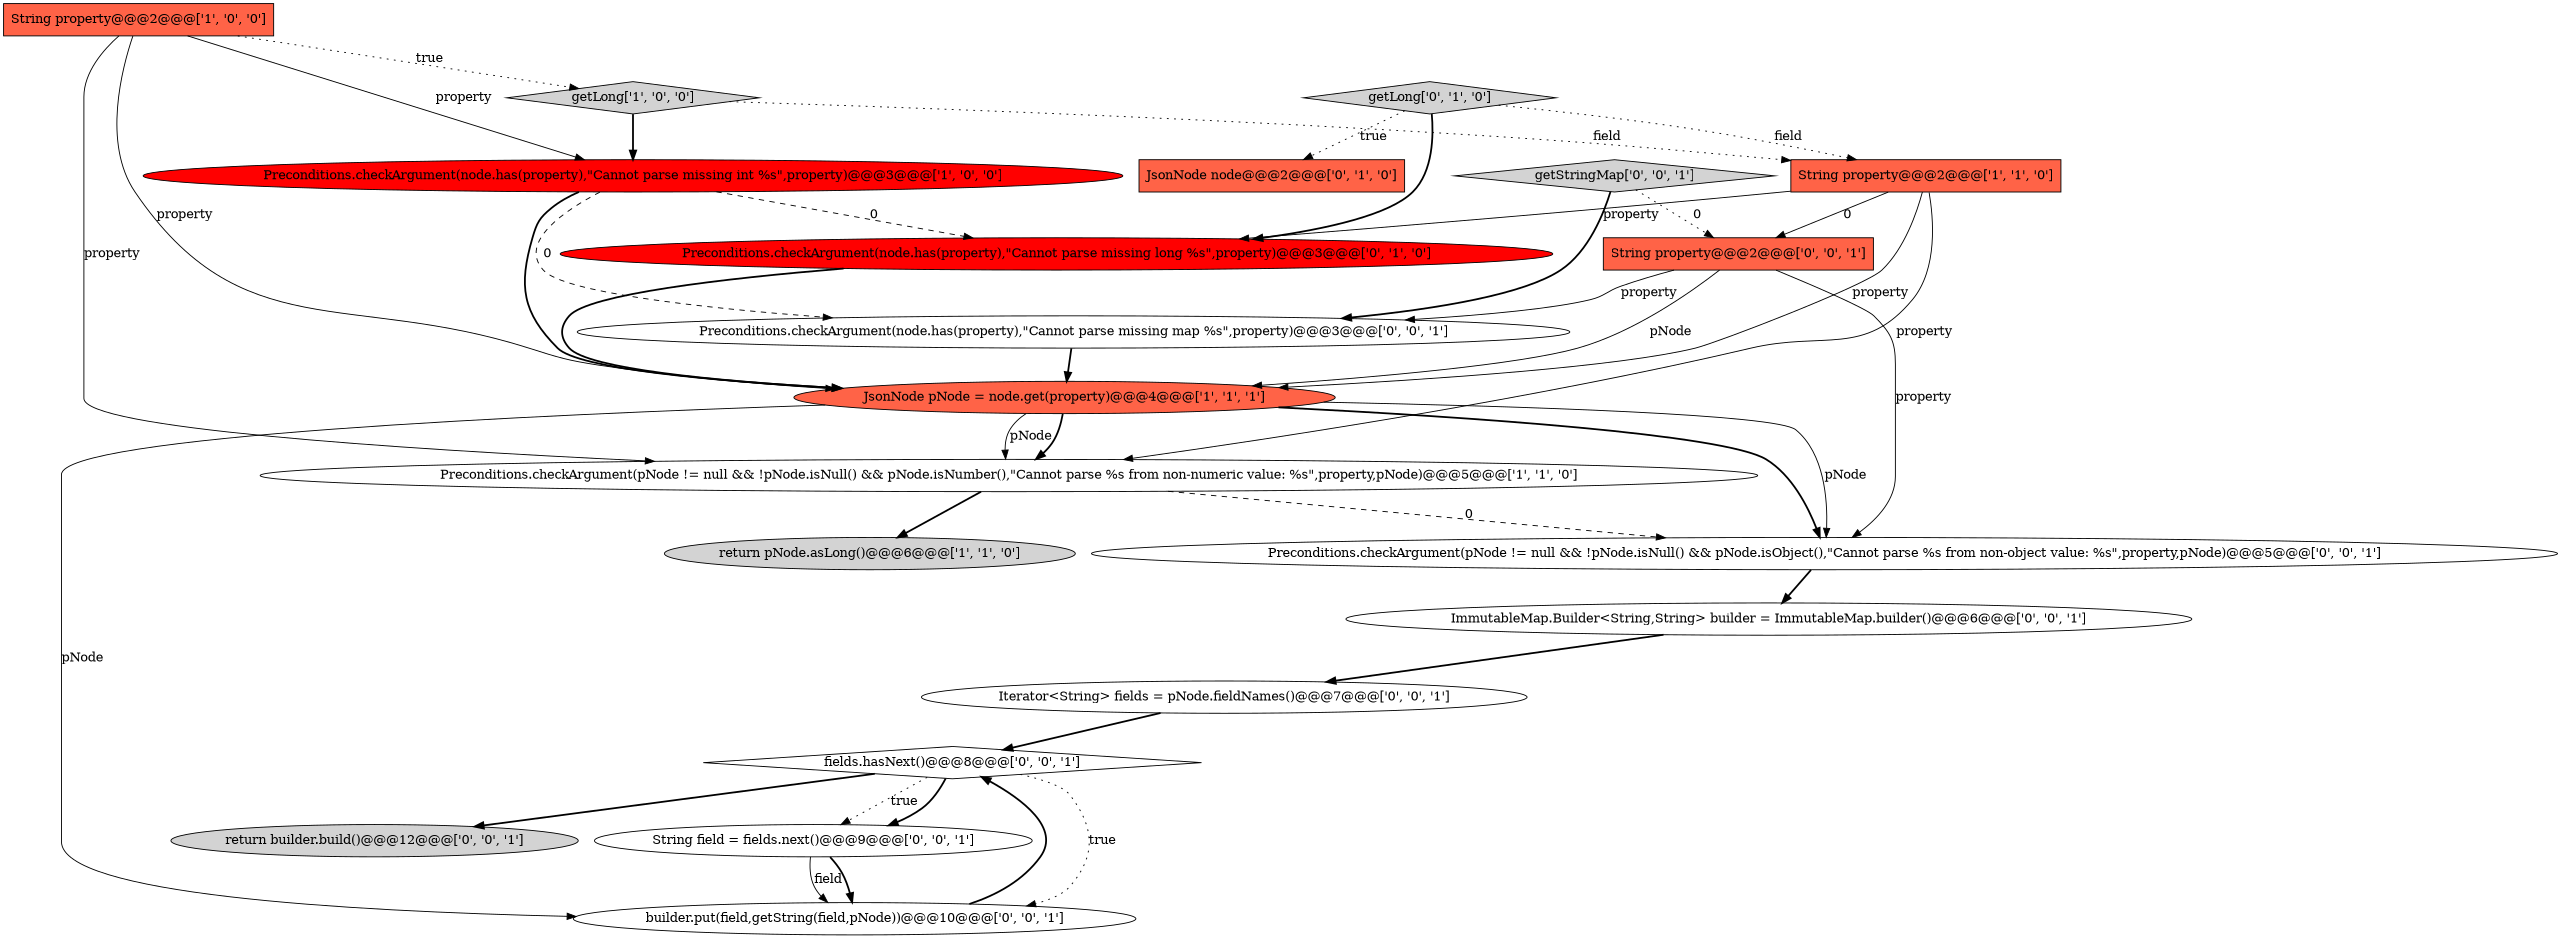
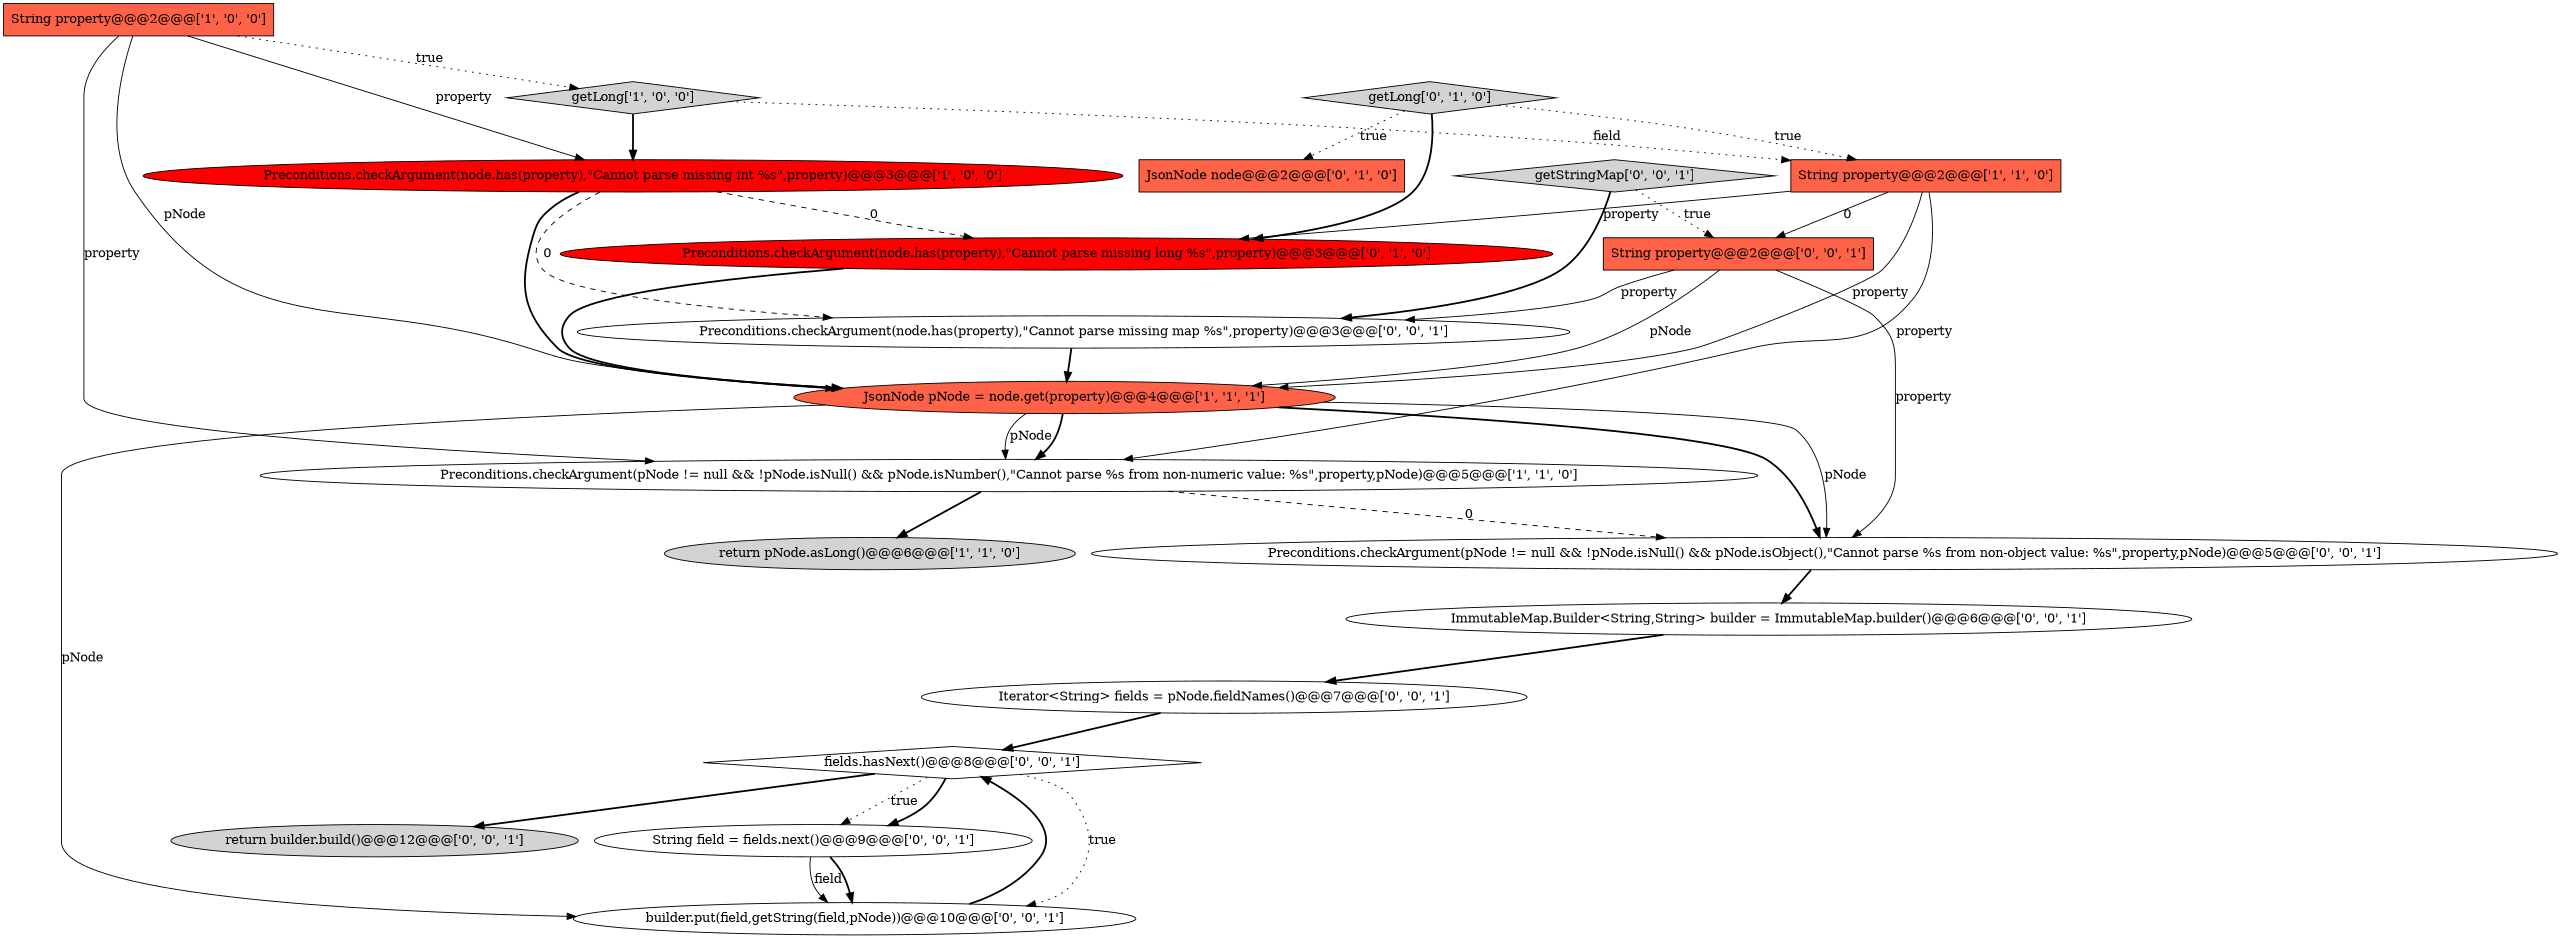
(1788, 137) -> (1788, 137)
(185, 215) -> (185, 215)
(1698, 215) -> (1698, 215)
